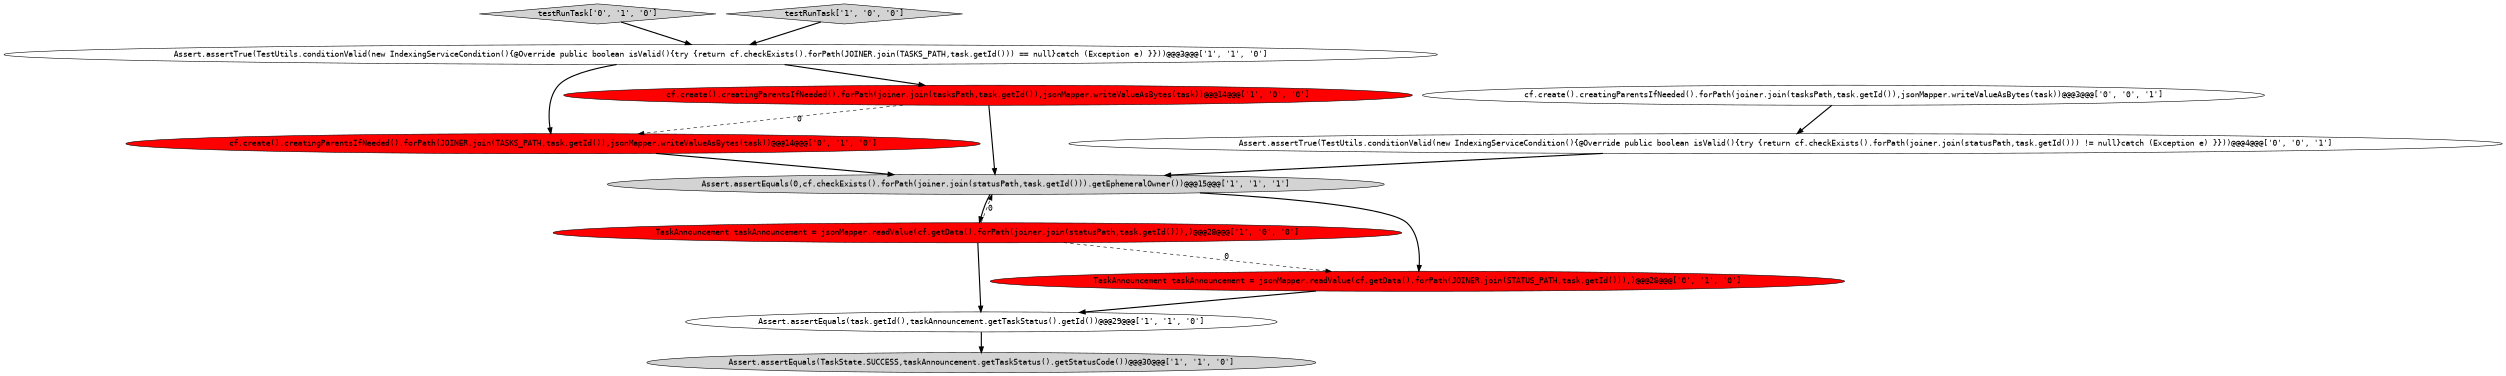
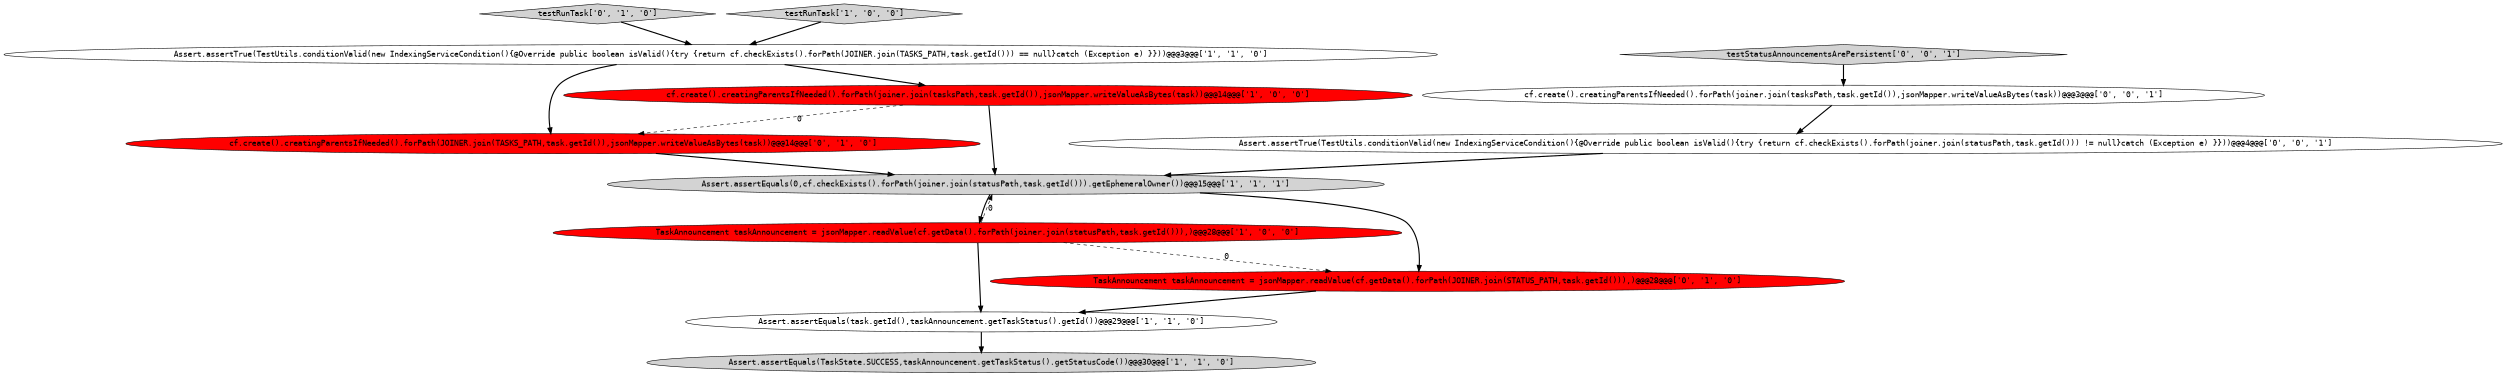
none -> (1843, 55)
